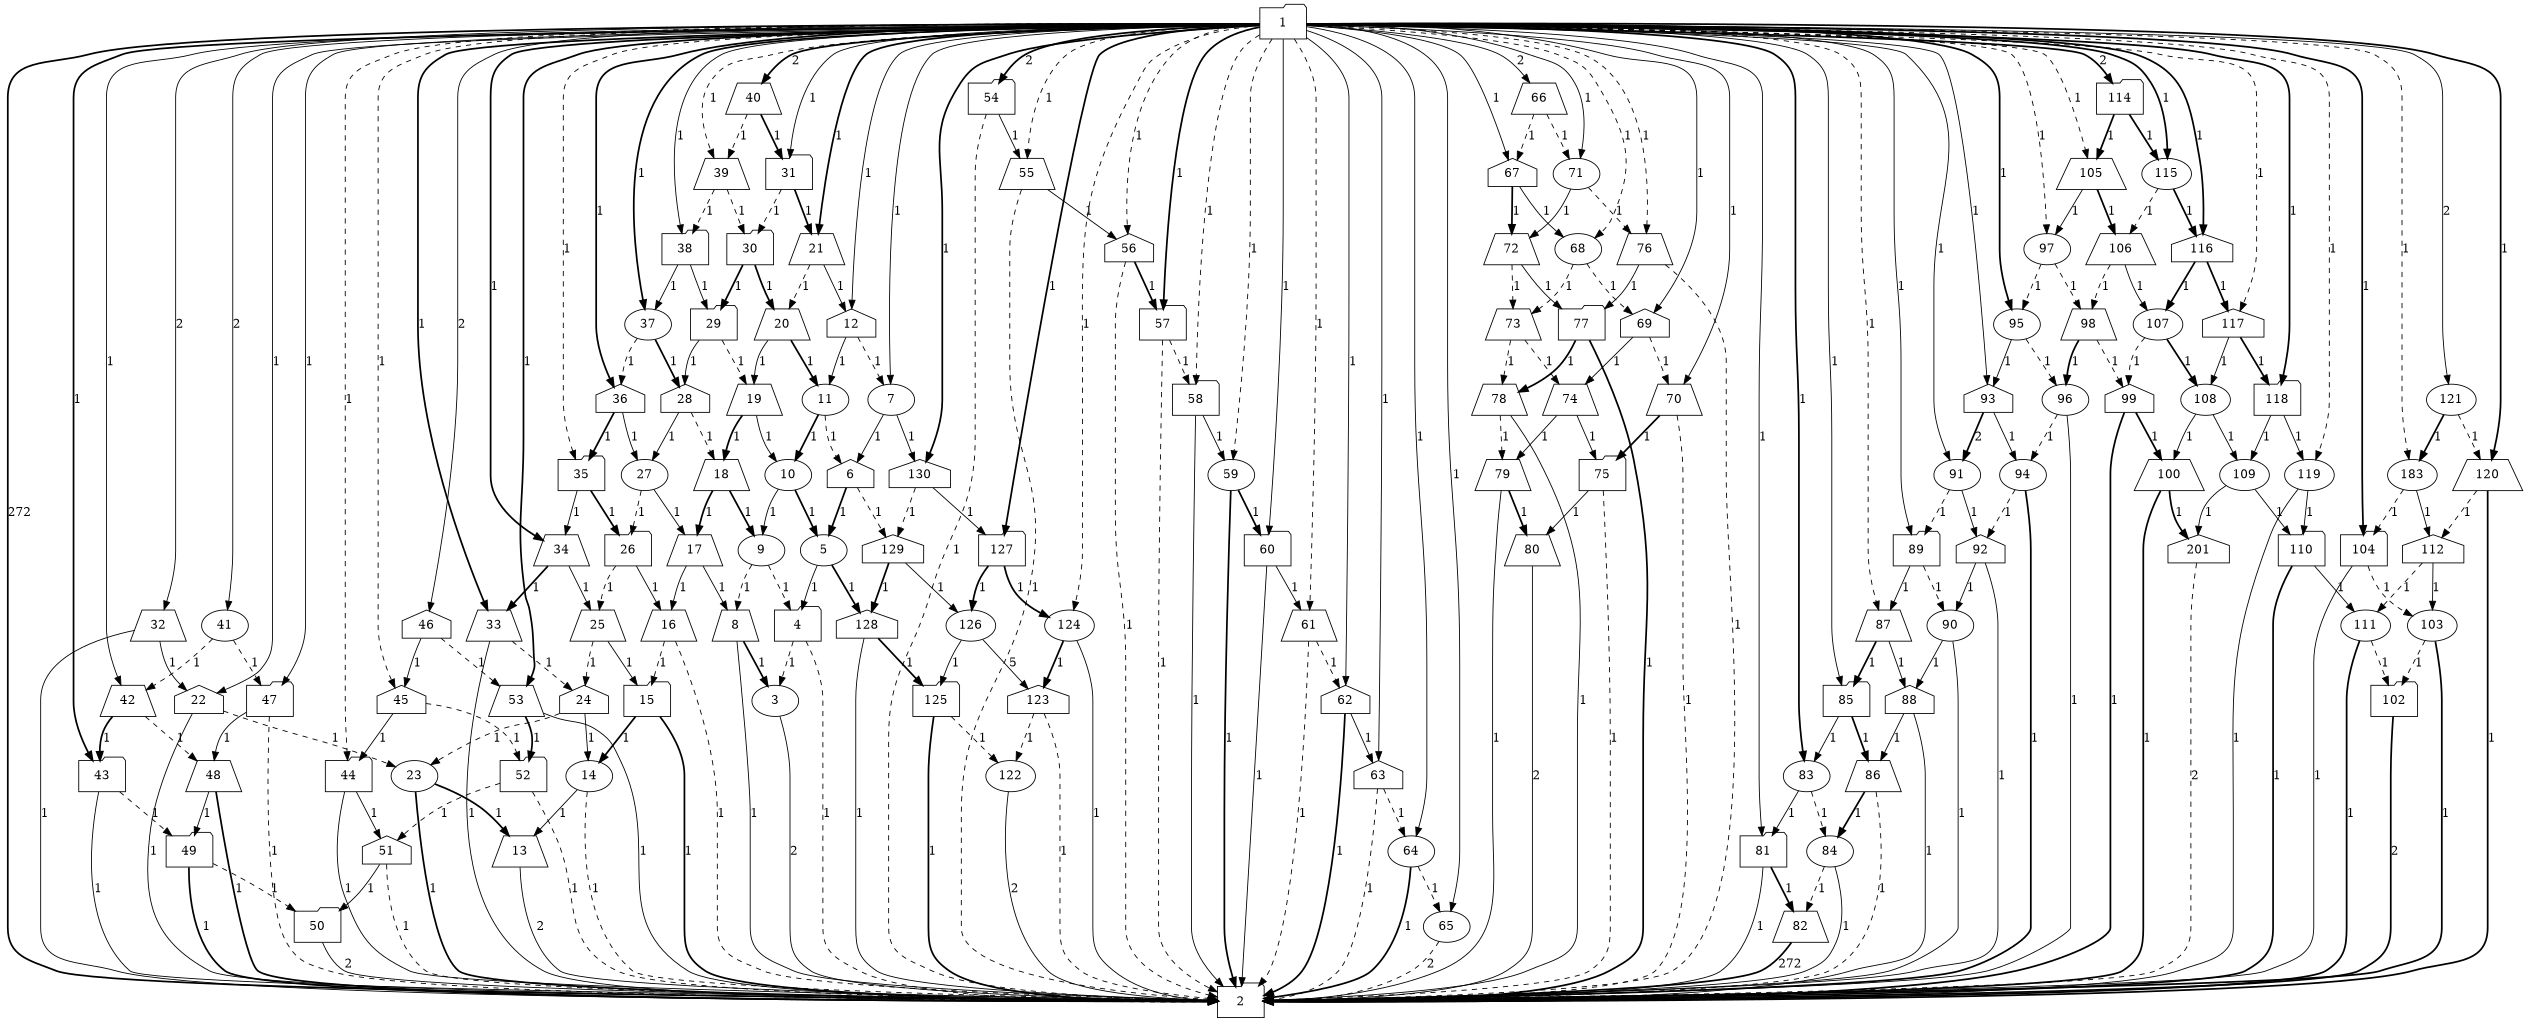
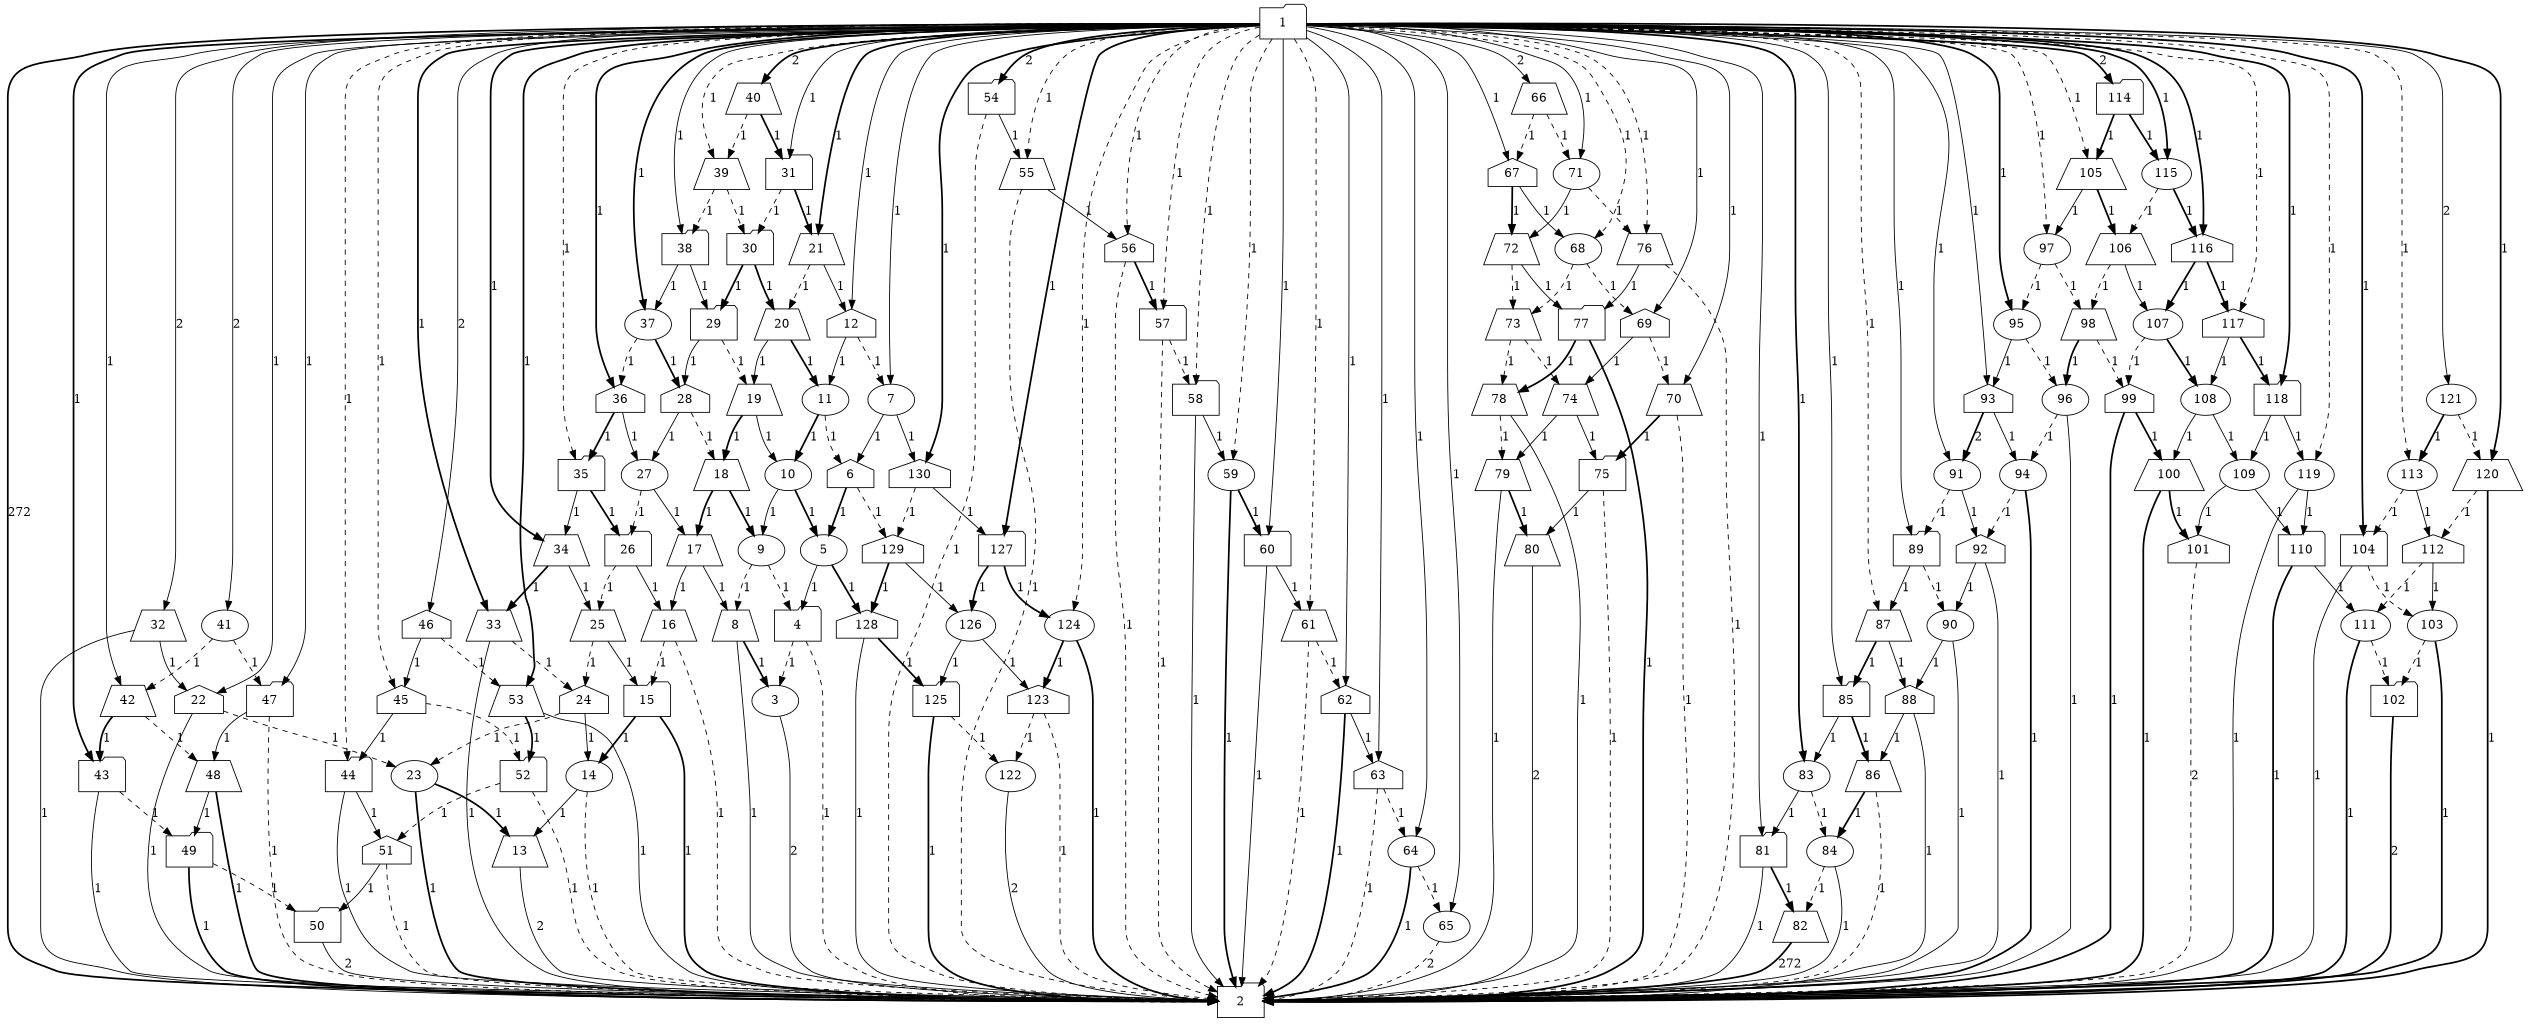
(1178, 144) -> (1178, 144)
(2412, 475) -> (2412, 475)
(2199, 550) -> (2199, 550)
(1013, 663) -> (1013, 663)
(1093, 858) -> (1093, 858)
